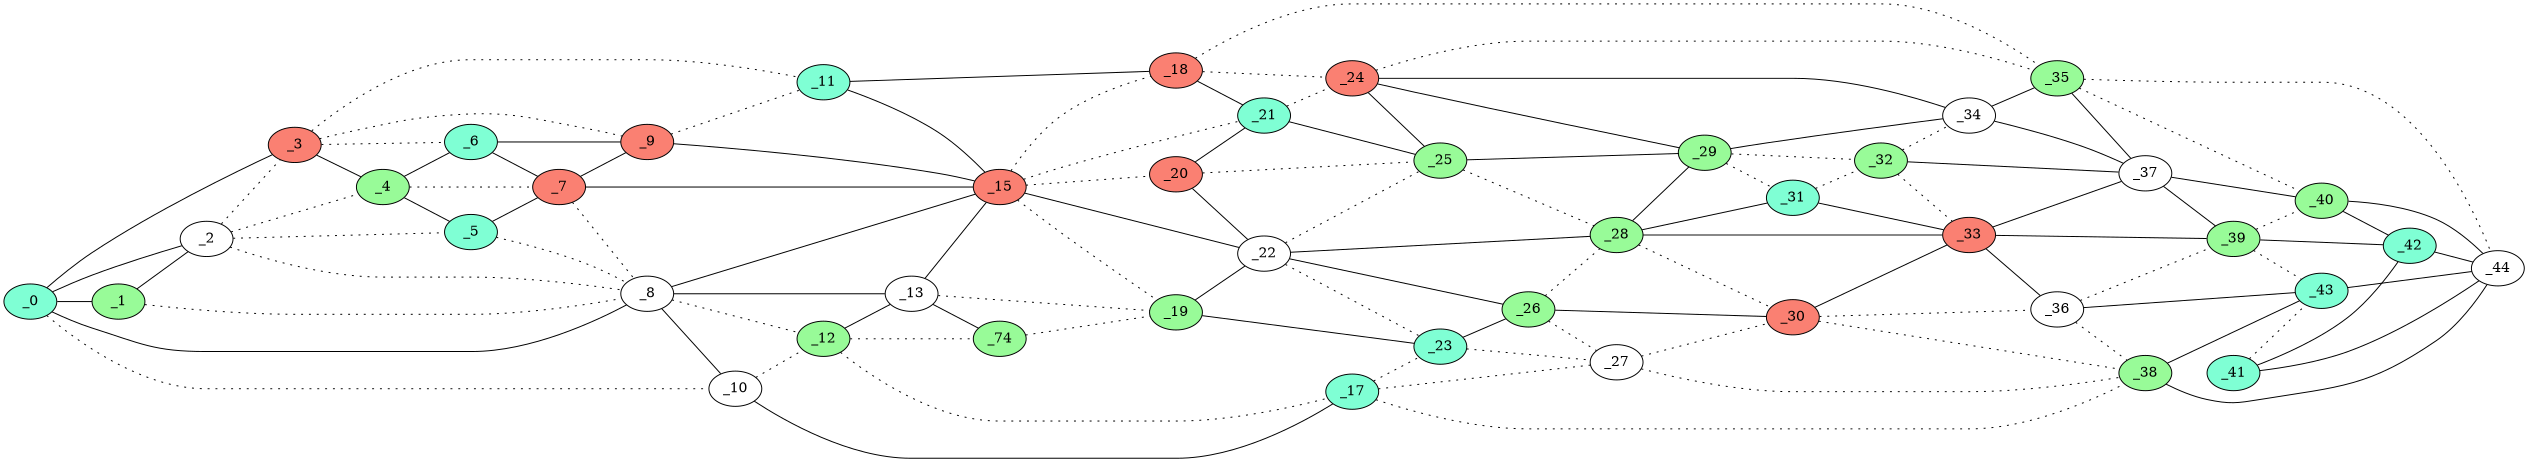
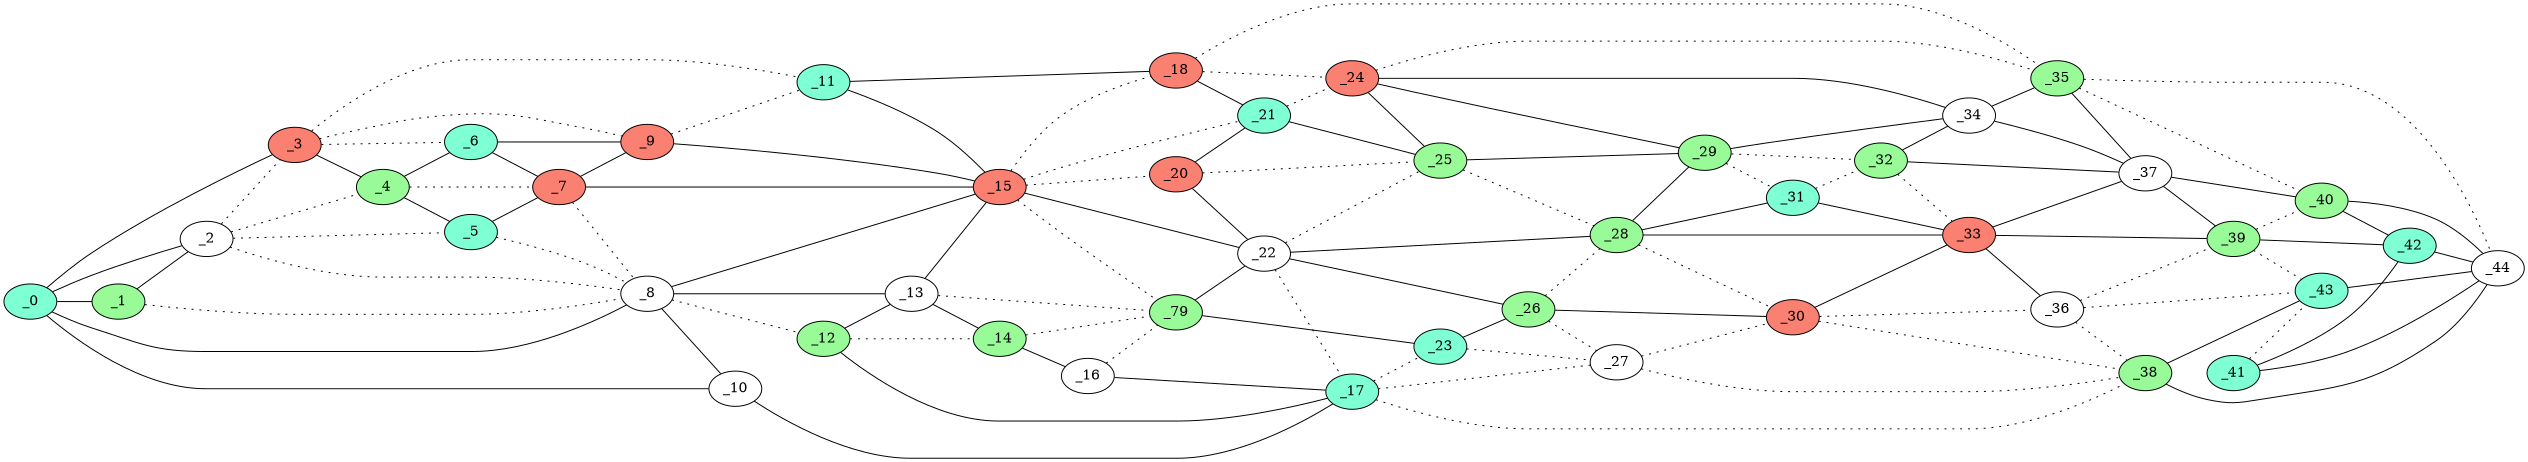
(1925, 138) -> (1925, 138)
(1352, 300) -> (1308, 322)
(2190, 300) -> (2190, 300)
(1176, 312) -> (1176, 312)
(1000, 339) -> (1000, 339)
(779, 364) -> none
none -> (1088, 376)
(368, 389) -> (368, 389)
(1076, 421) -> (1076, 421)
